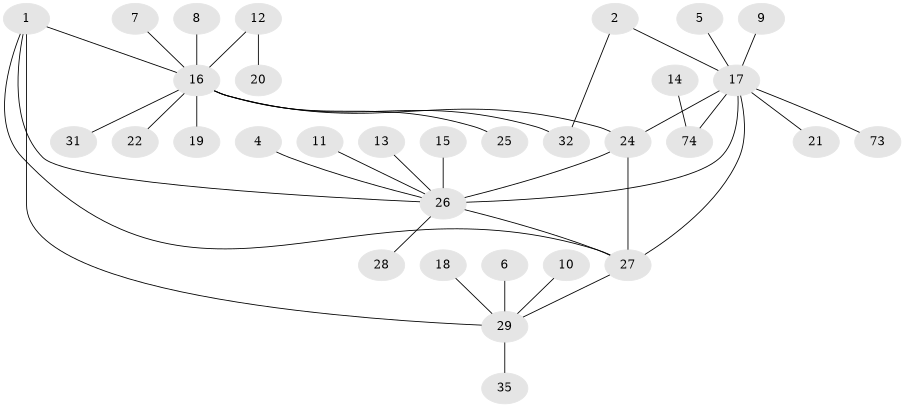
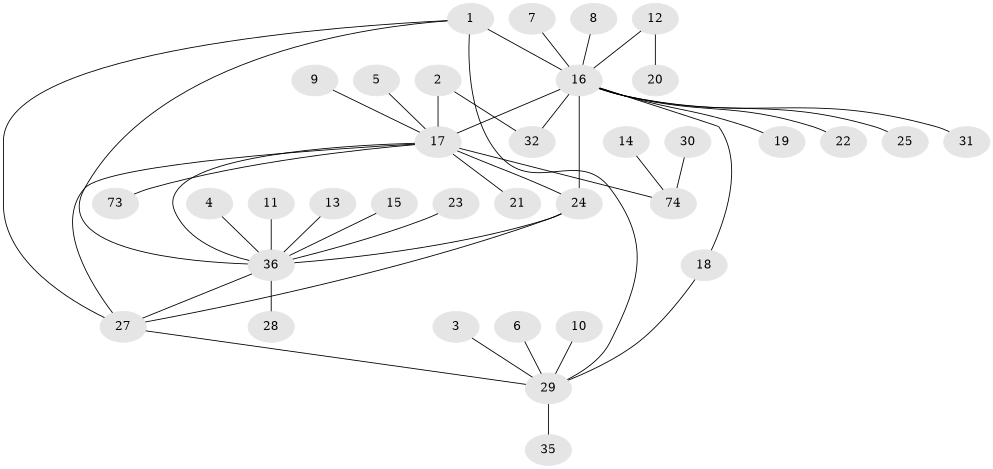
none -> (509, 111)
none -> (720, 128)
none -> (688, 142)
(443, 204) -> (271, 265)
none -> (456, 204)
none -> (456, 327)
